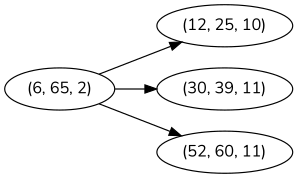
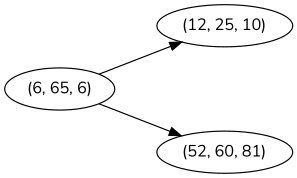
(60, 89) -> (60, 89)
(225, 89) -> none
(225, 152) -> (225, 152)
